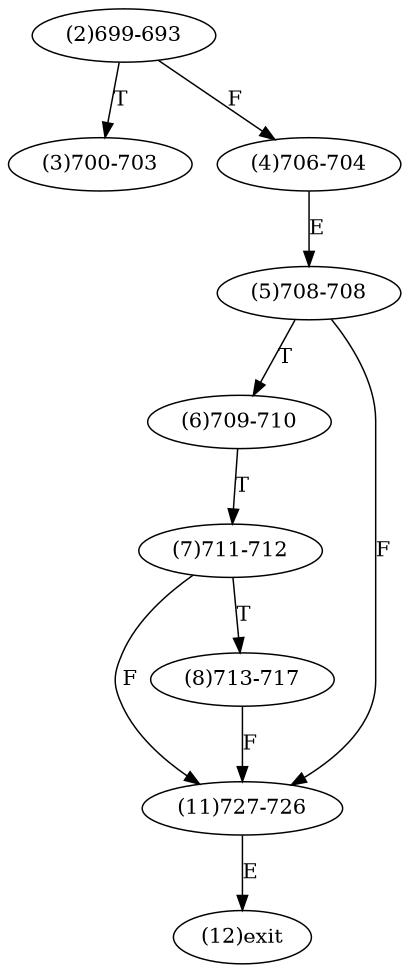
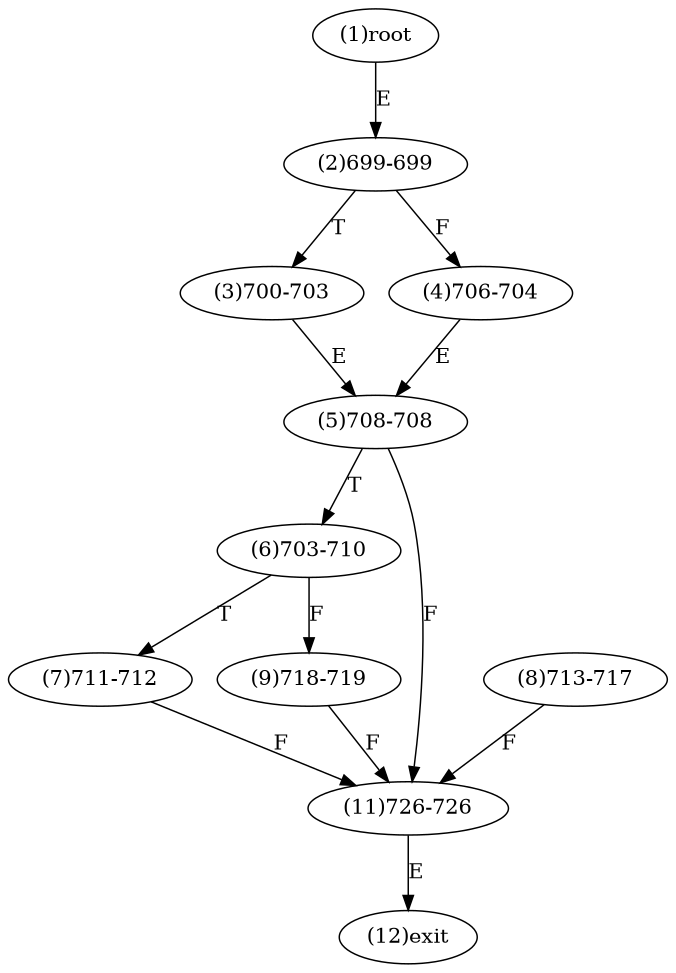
(124, 36) -> (376, 164)
none -> (376, 36)
none -> (319, 352)
(239, 422) -> (309, 551)
(236, 608) -> none
none -> (309, 680)
(242, 808) -> (408, 808)
